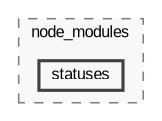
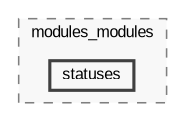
(81, 33) -> (93, 33)
